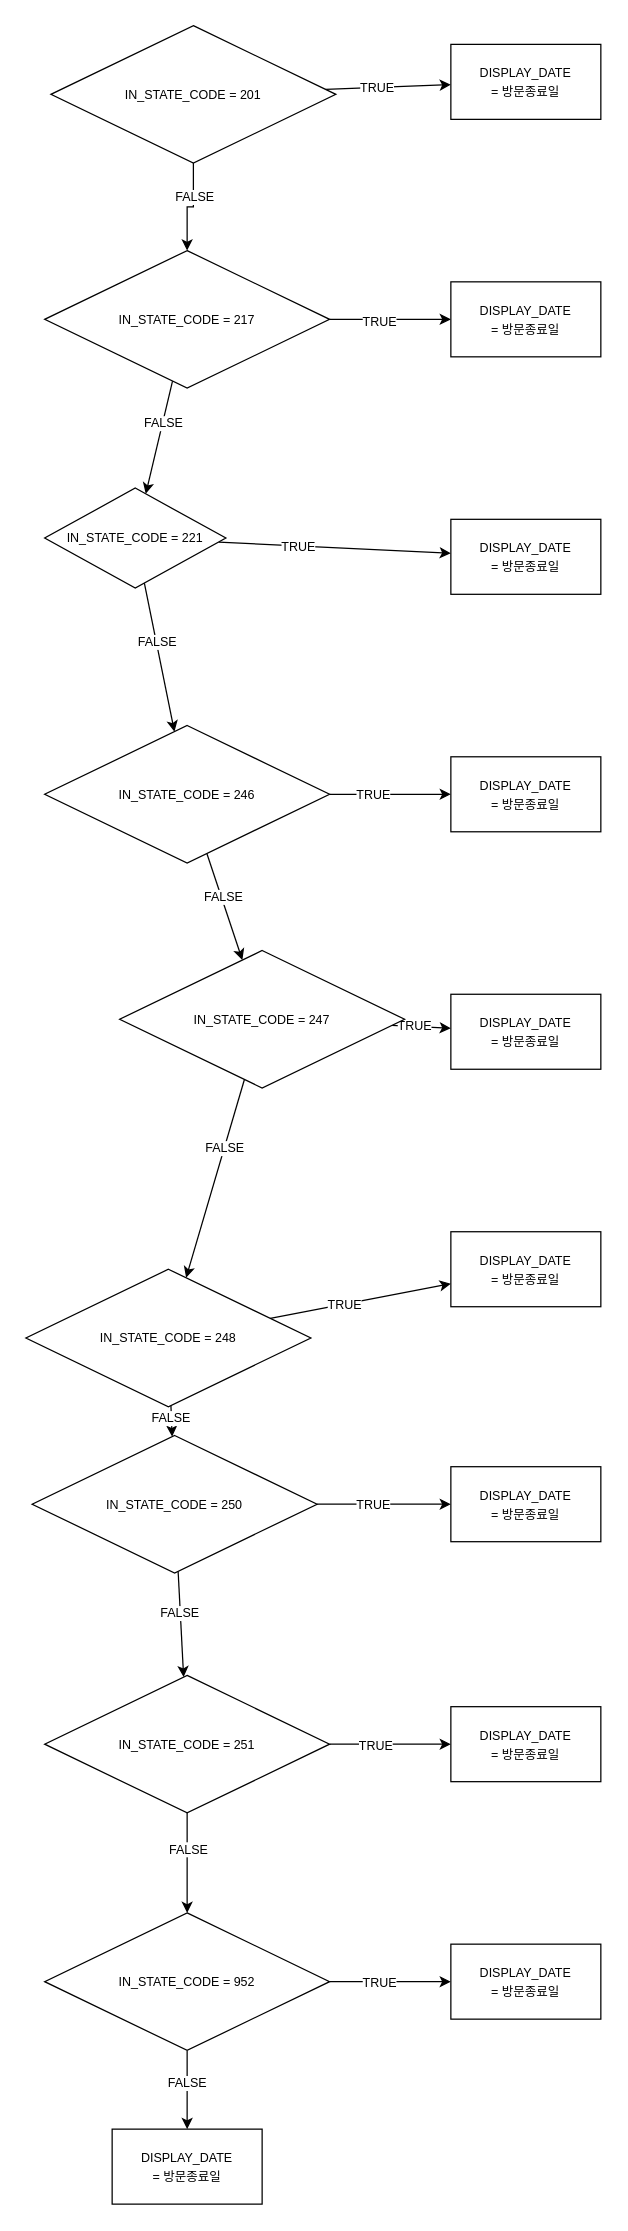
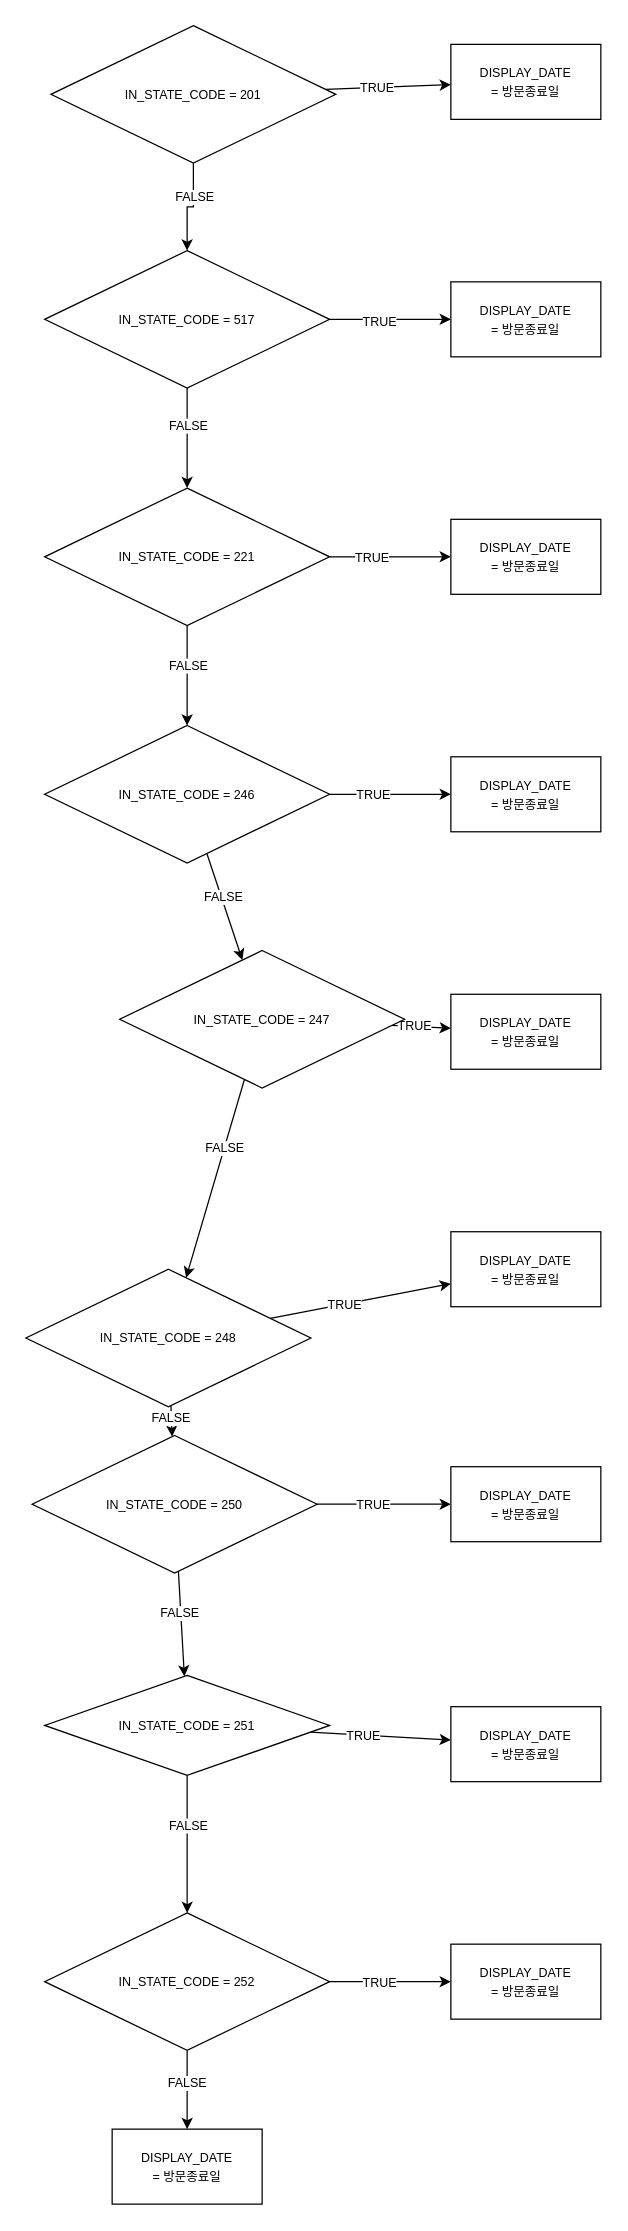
(187, 319) -> (187, 319)
(135, 538) -> (187, 557)
(187, 1744) -> (187, 1726)
(187, 1982) -> (187, 1982)
